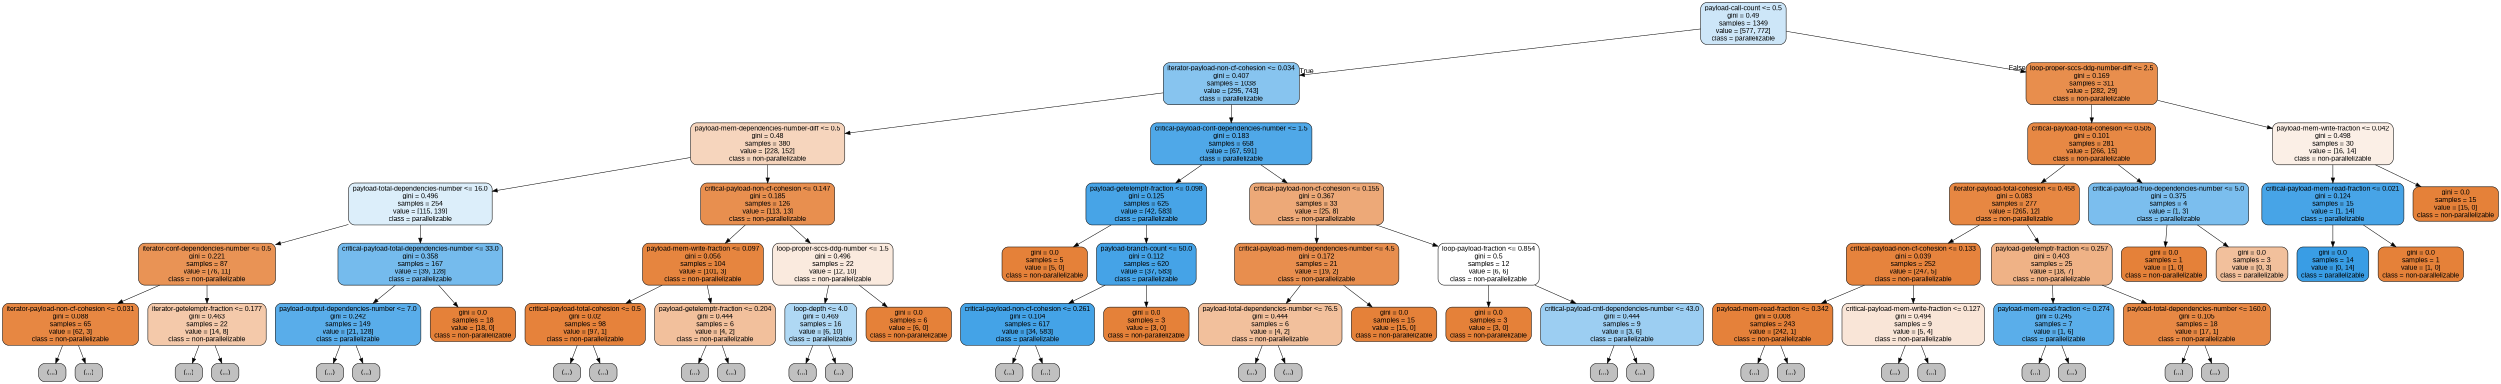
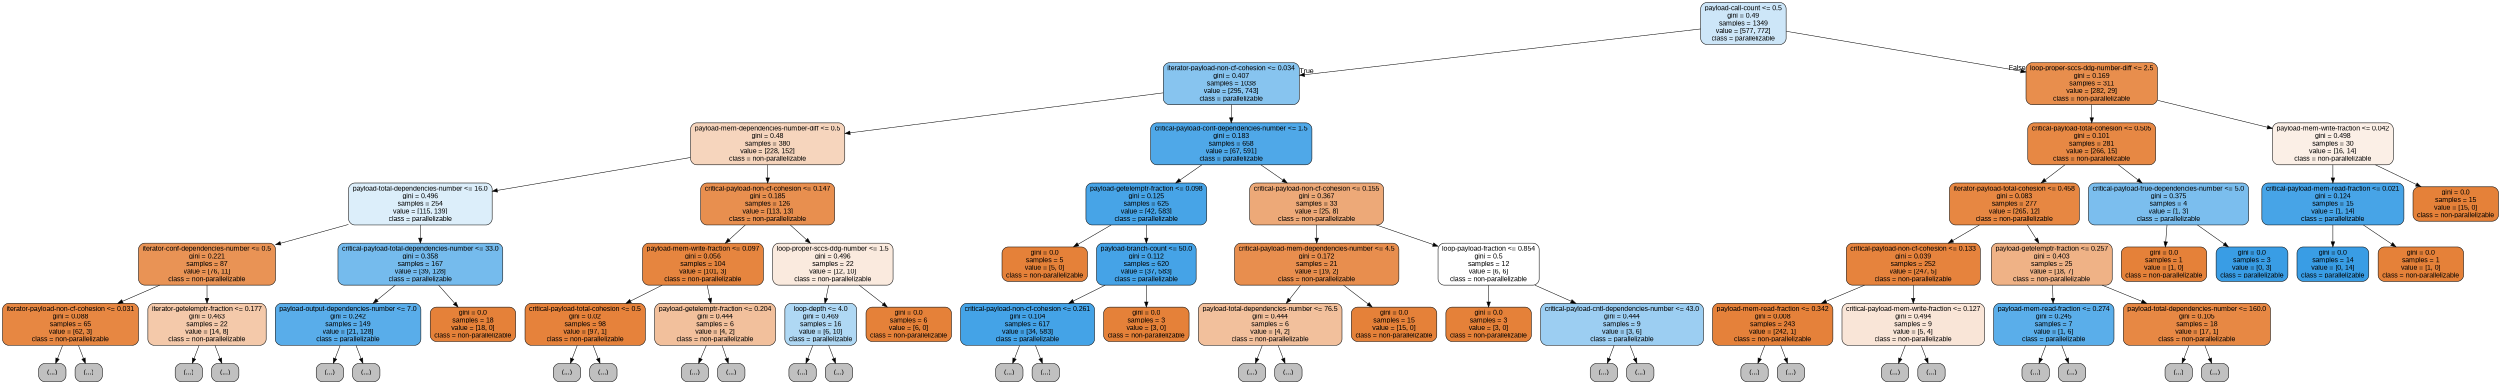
(2252, 264) -> (2252, 264)
